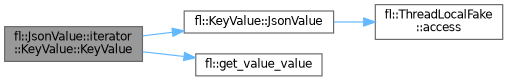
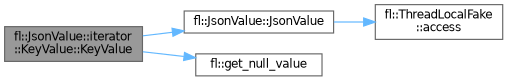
(259, 22) -> (259, 22)
(259, 65) -> (259, 65)
